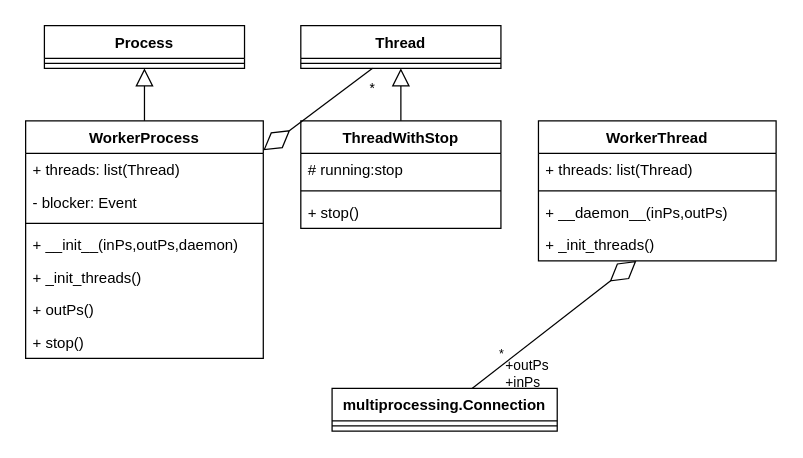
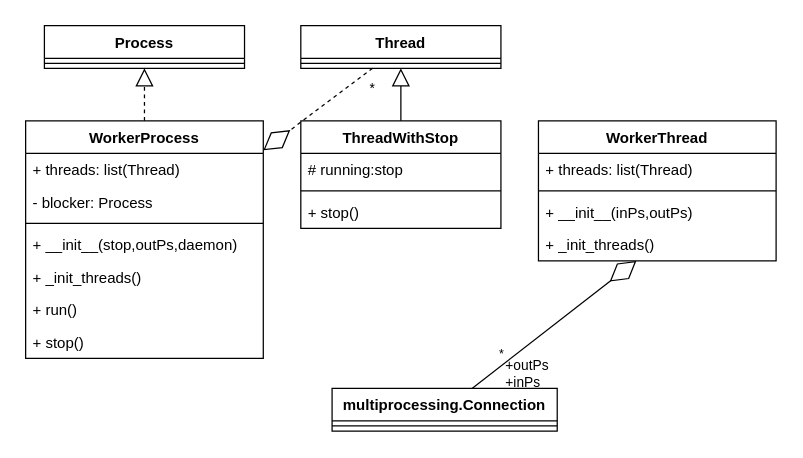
(329, 101) -> (329, 101)
(144, 103) -> (144, 103)
(92, 203) -> (100, 203)
(640, 213) -> (628, 213)
(143, 245) -> (145, 245)
(68, 310) -> (60, 310)
